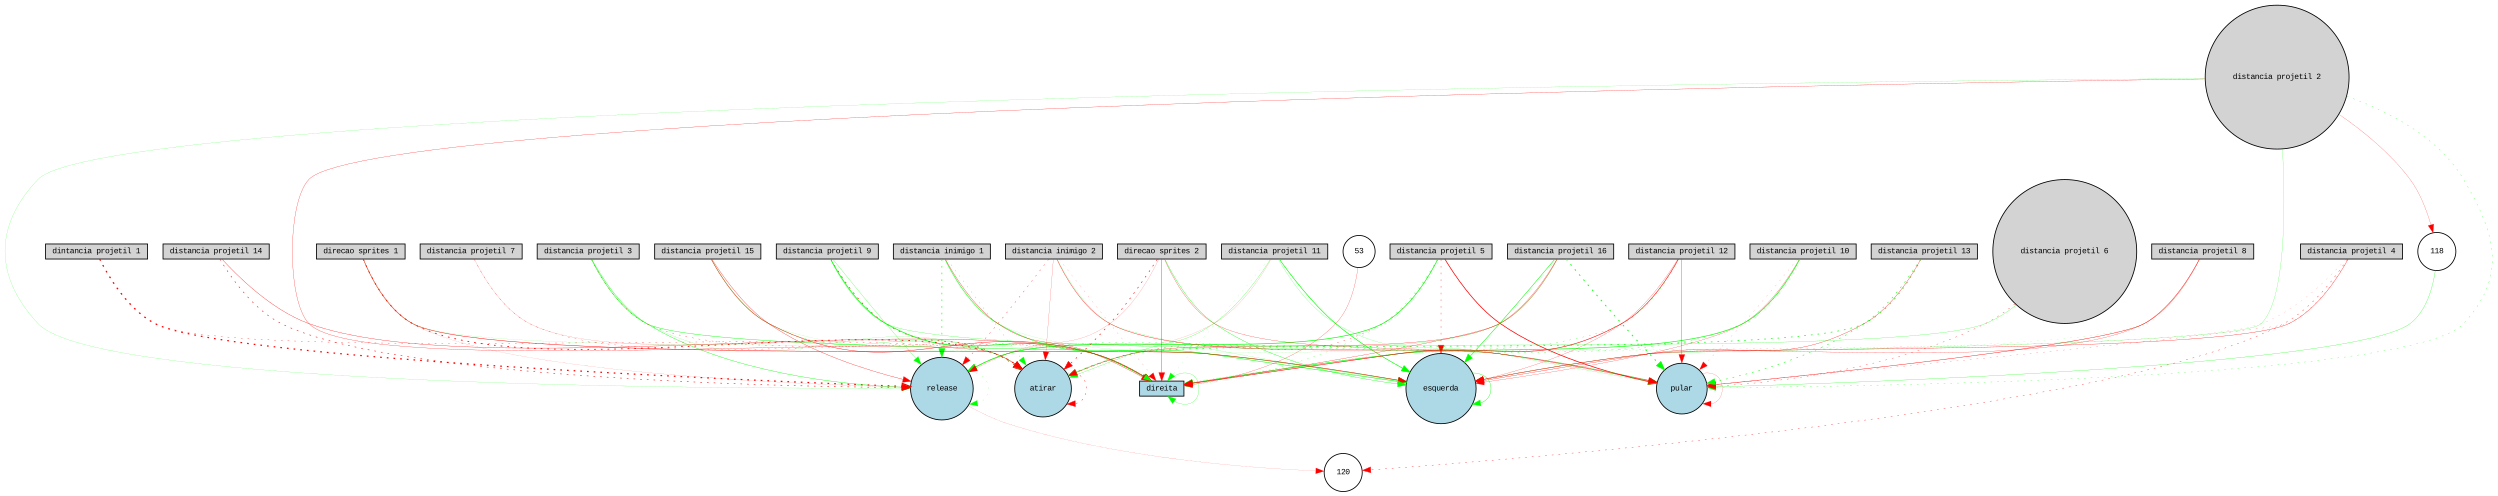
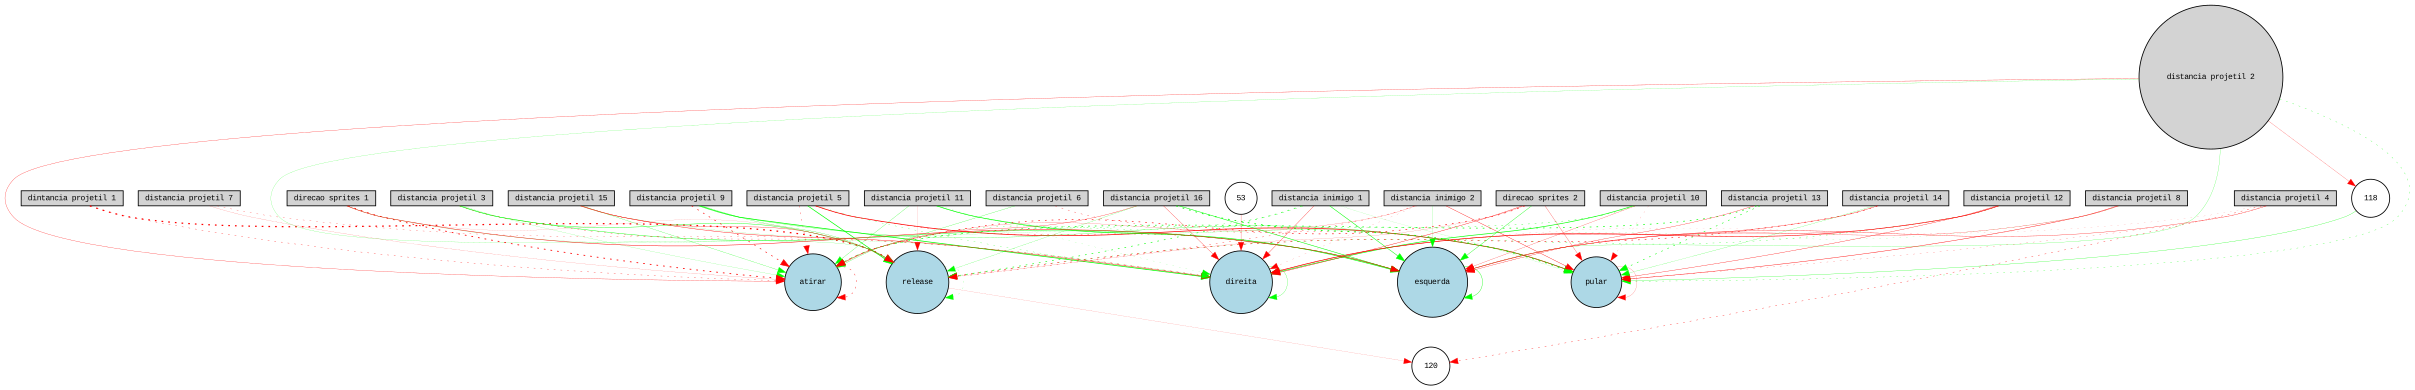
none -> (1715, 250)
(2065, 252) -> (1037, 198)
(1162, 389) -> (1241, 282)
